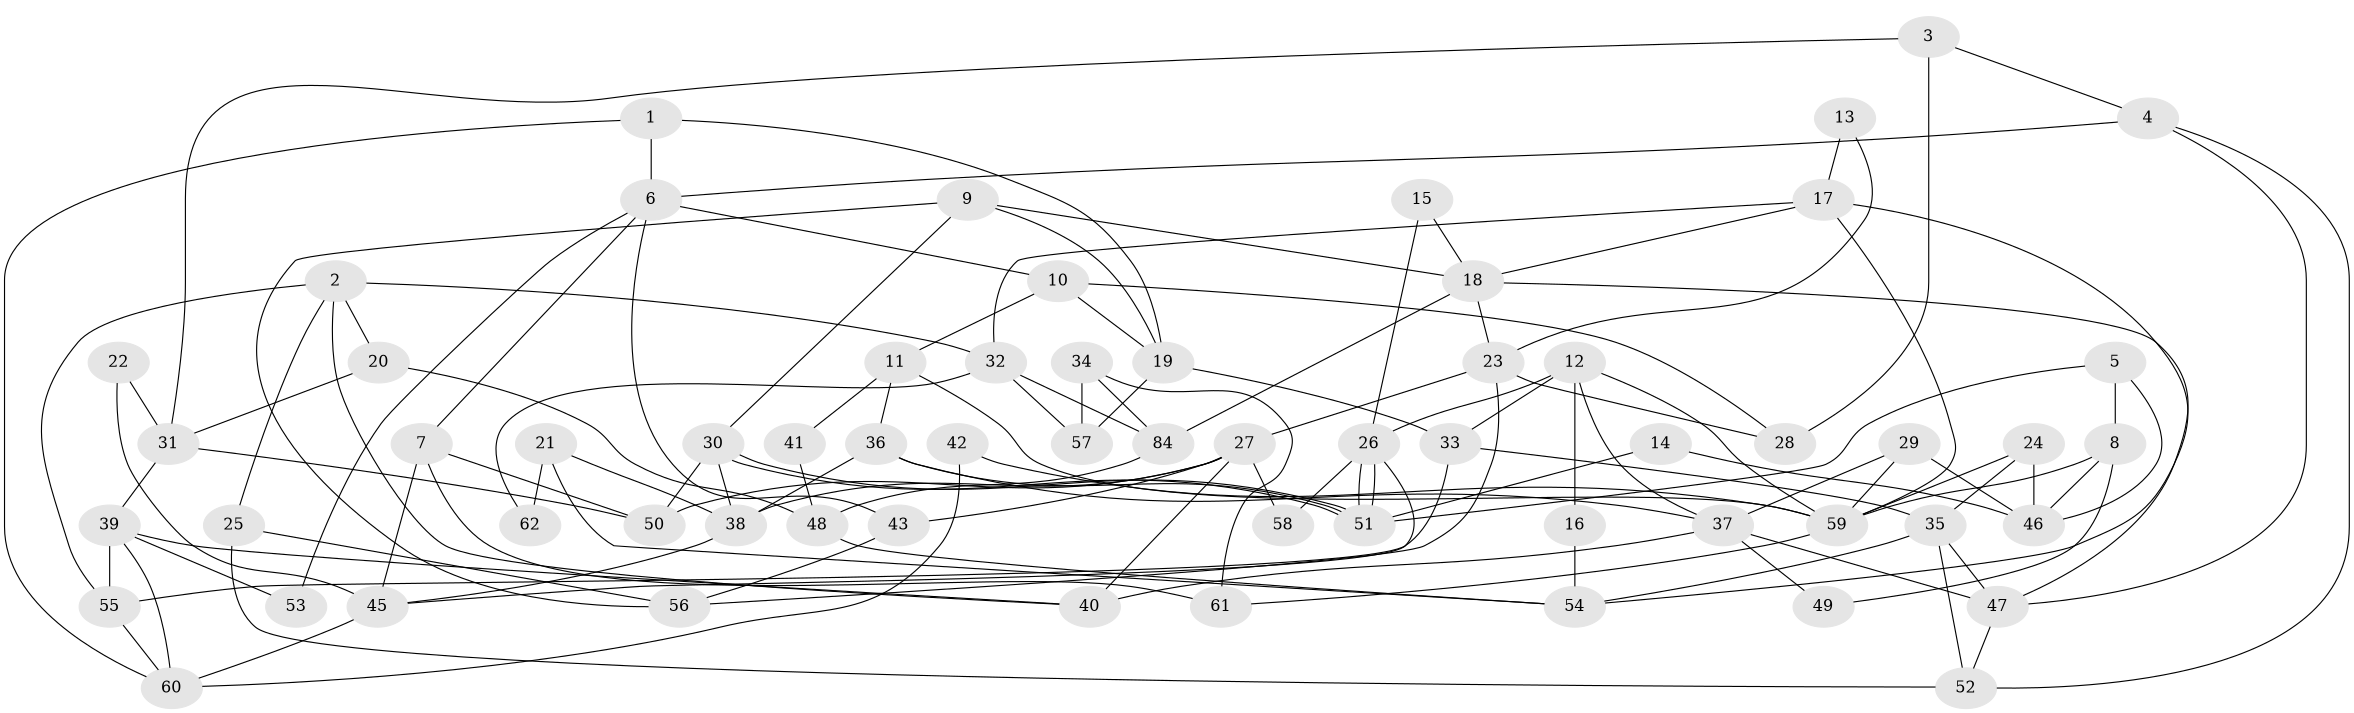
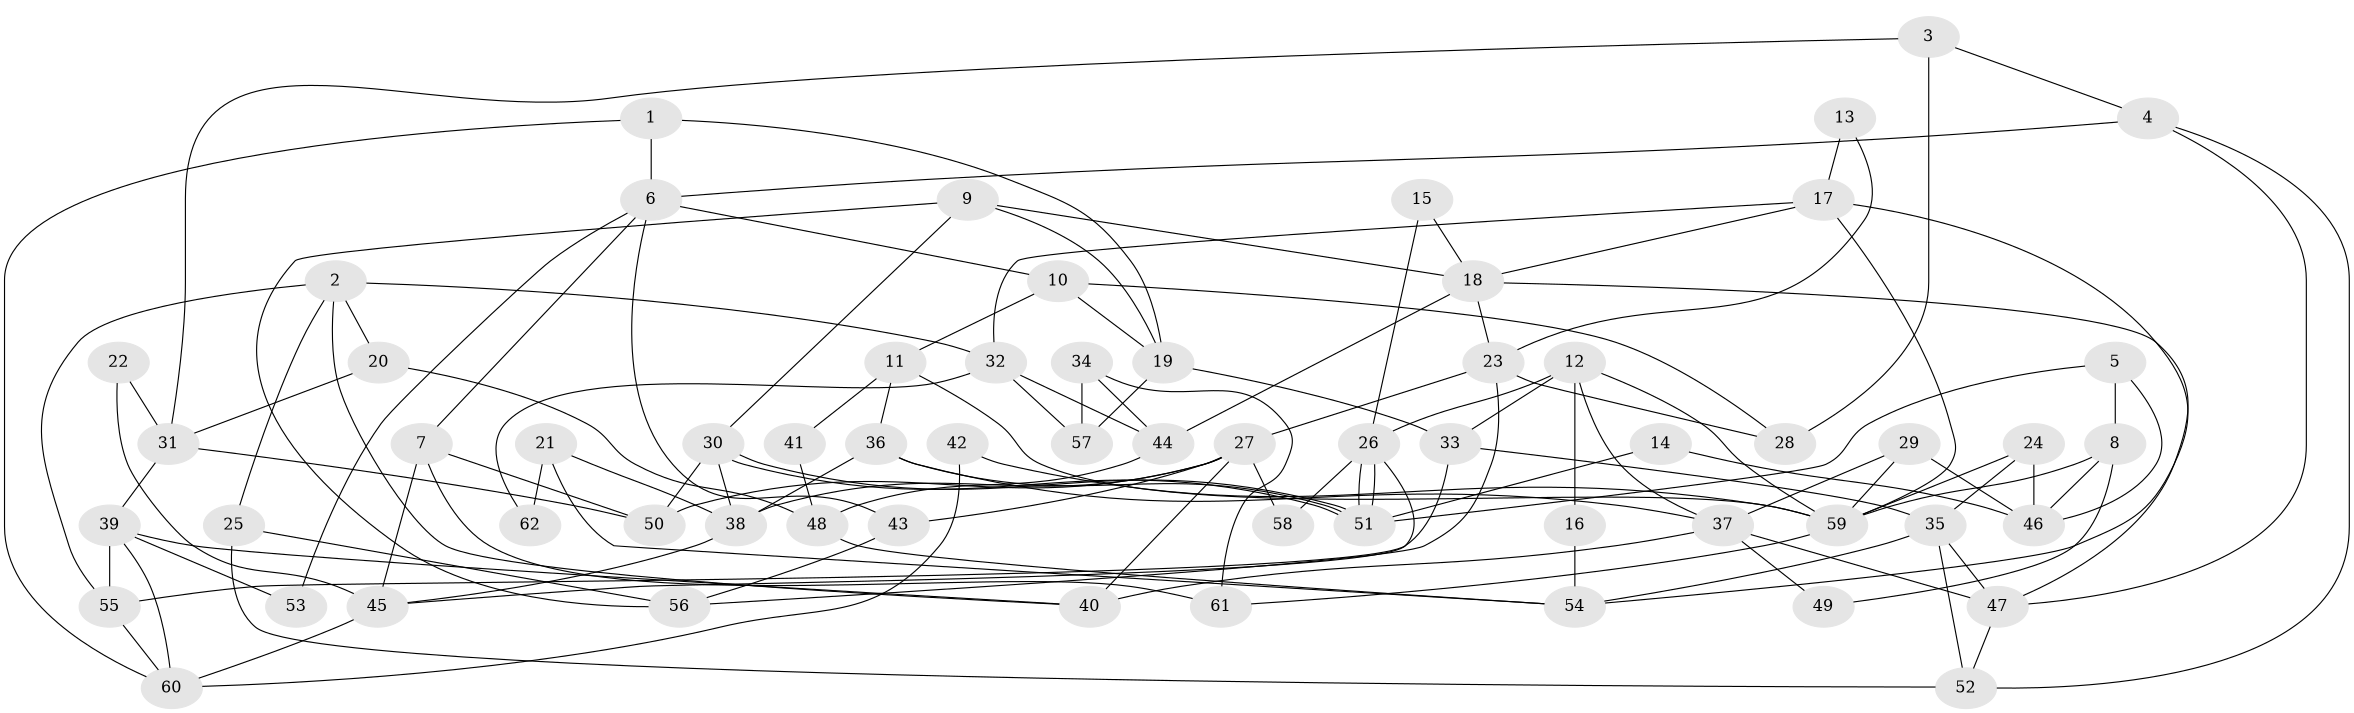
(1163, 444) -> (1163, 444)
